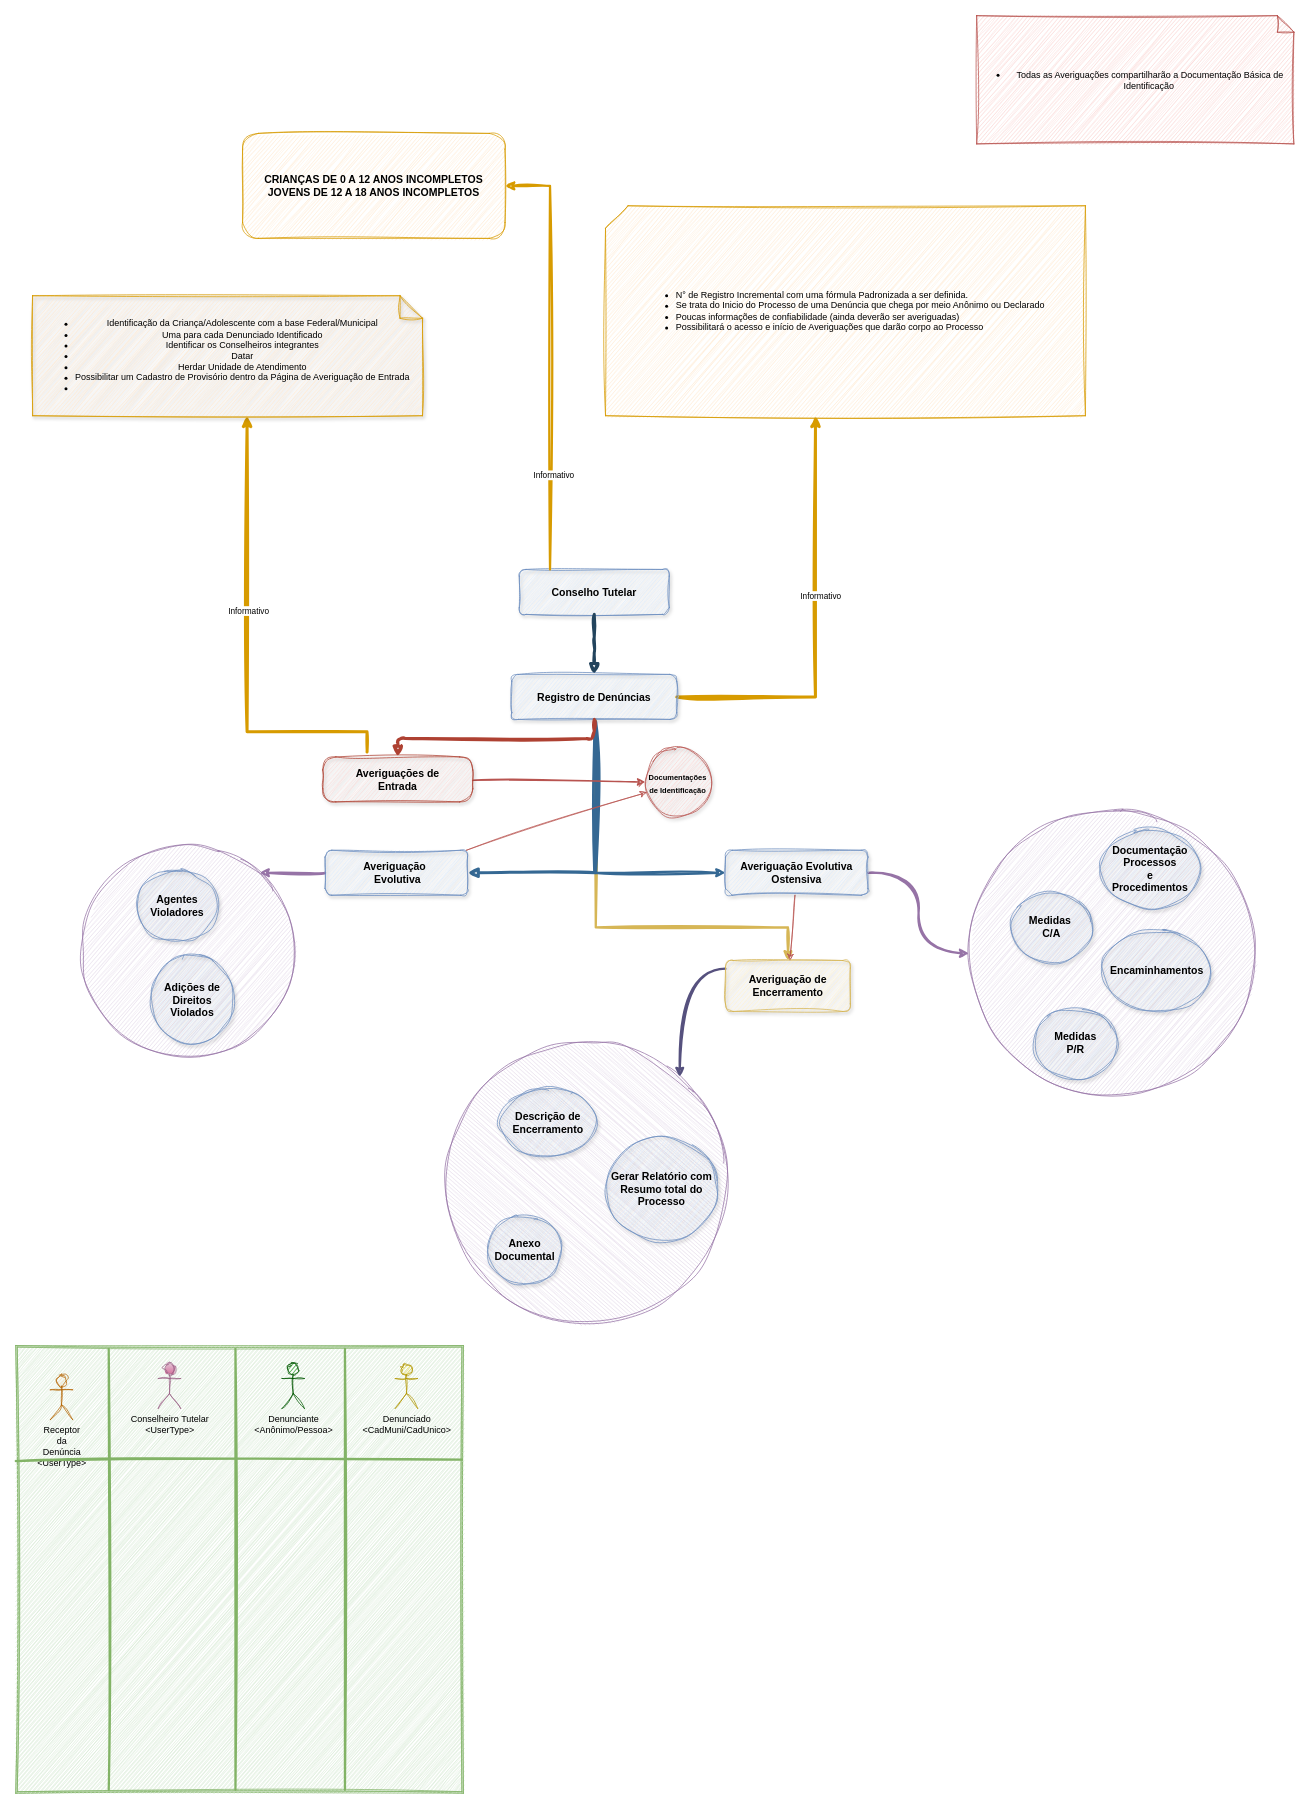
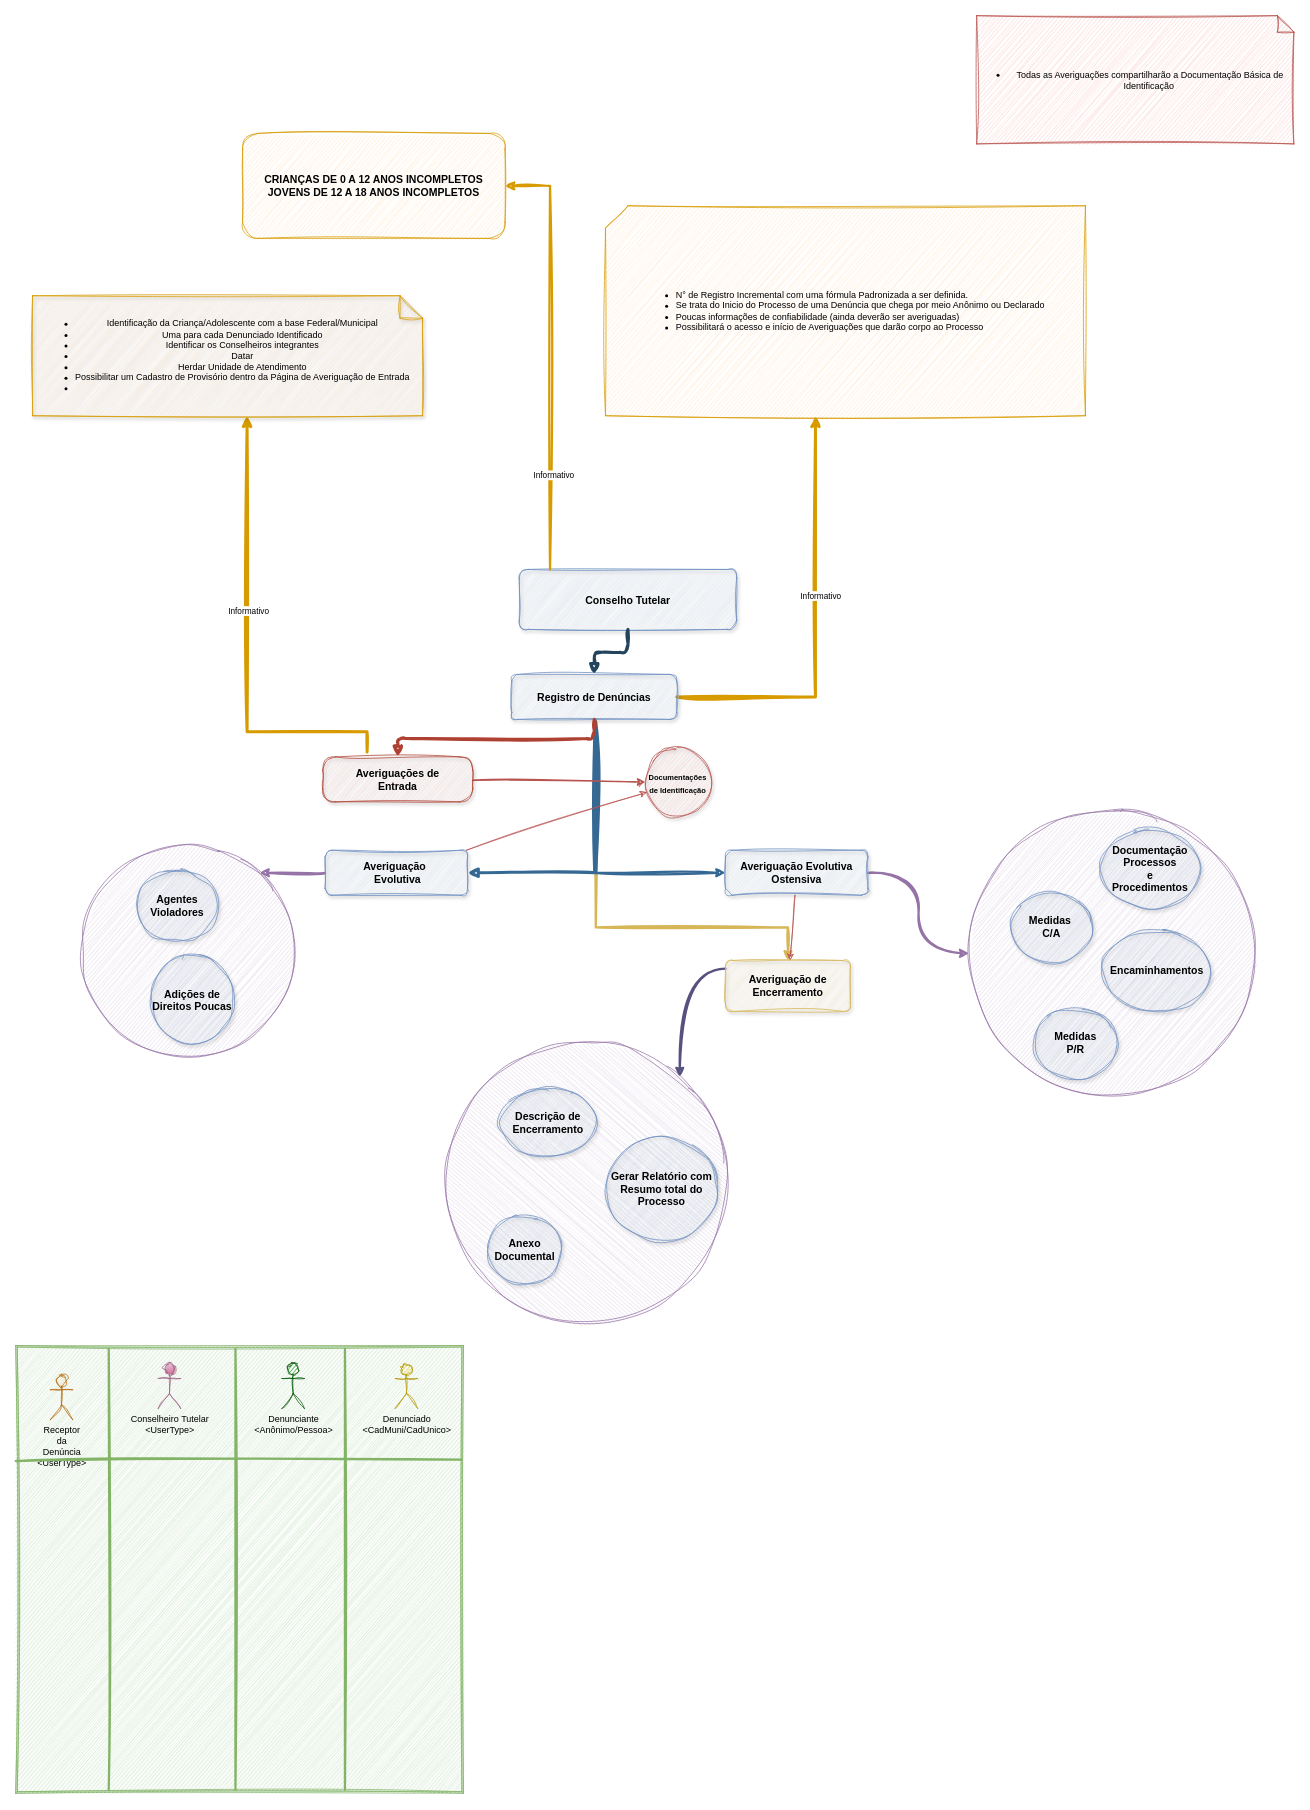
(594, 592) -> (628, 599)
(192, 1000) -> (192, 1000)
